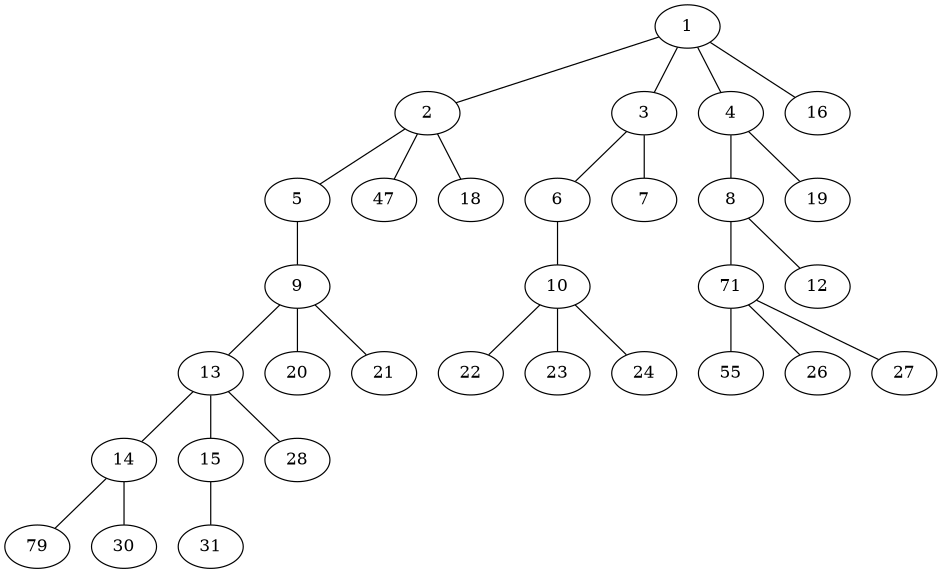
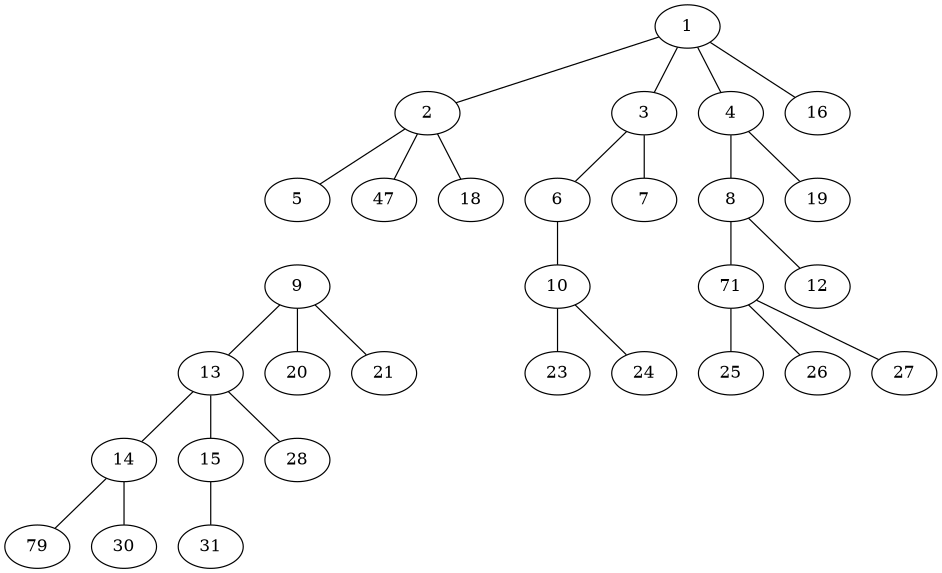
(297, 243) -> none
(471, 373) -> none
(731, 373) -> (731, 373)
